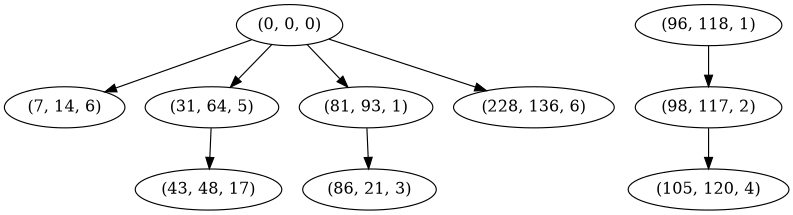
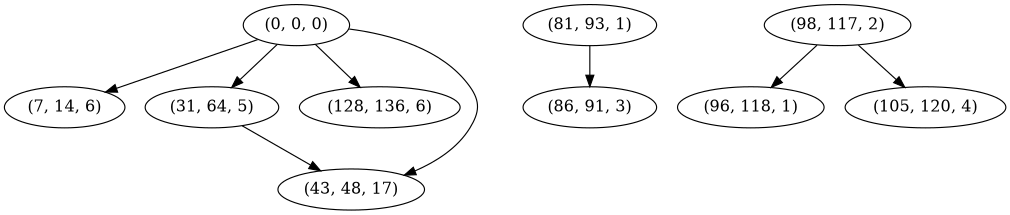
(709, 61) -> (798, 62)
(324, 62) -> (463, 78)
(534, 107) -> (380, 107)
(370, 190) -> (590, 107)
